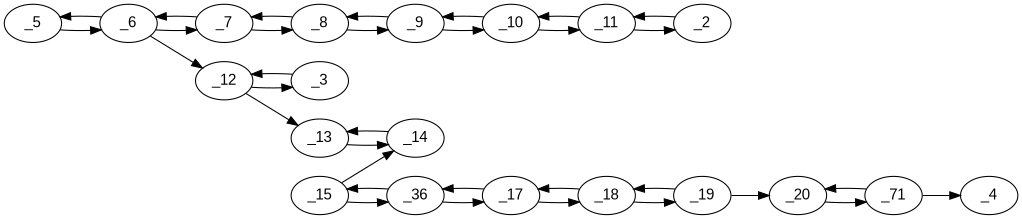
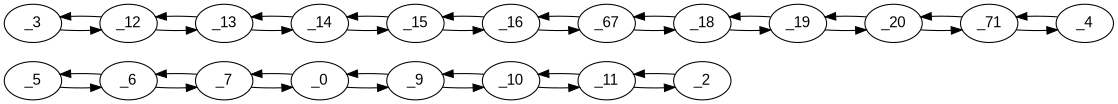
none -> (851, 16)
none -> (1042, 16)
(320, 23) -> (320, 81)
none -> (362, 31)
(172, 49) -> (182, 16)
(415, 196) -> (511, 23)
(511, 196) -> (607, 23)
